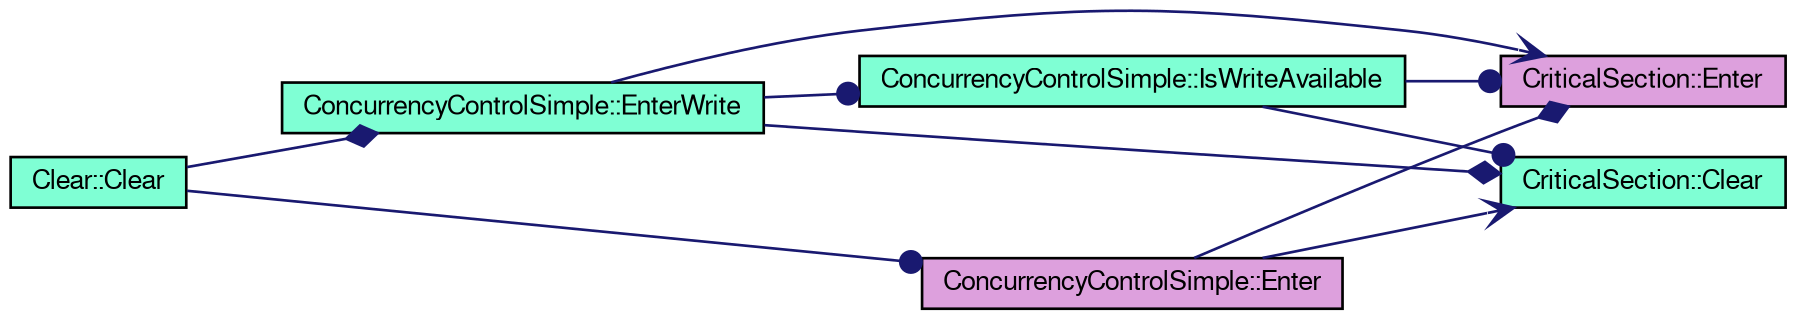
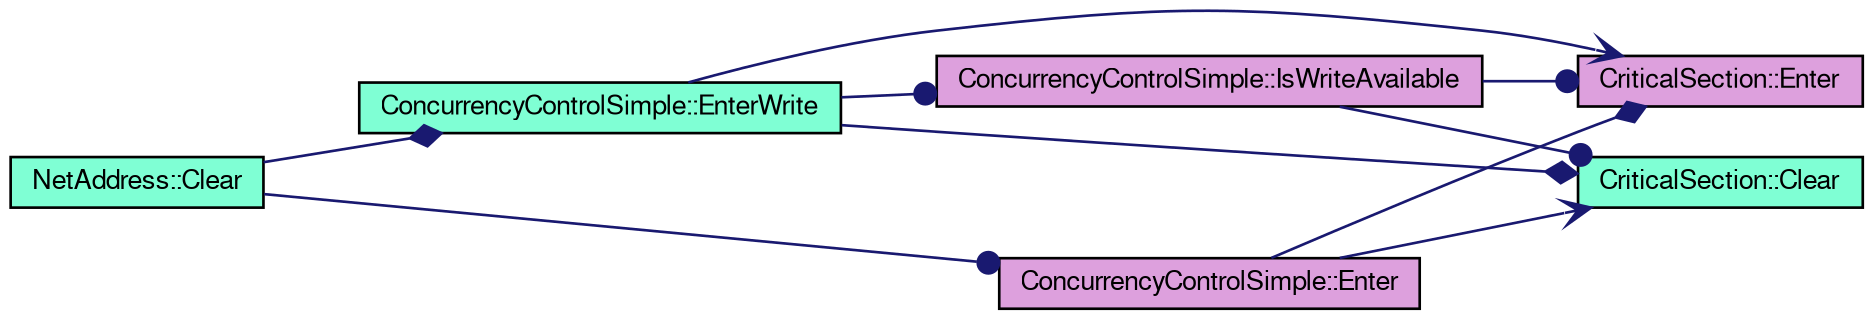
(1132, 81) -> (1209, 81)
(98, 182) -> (137, 182)
